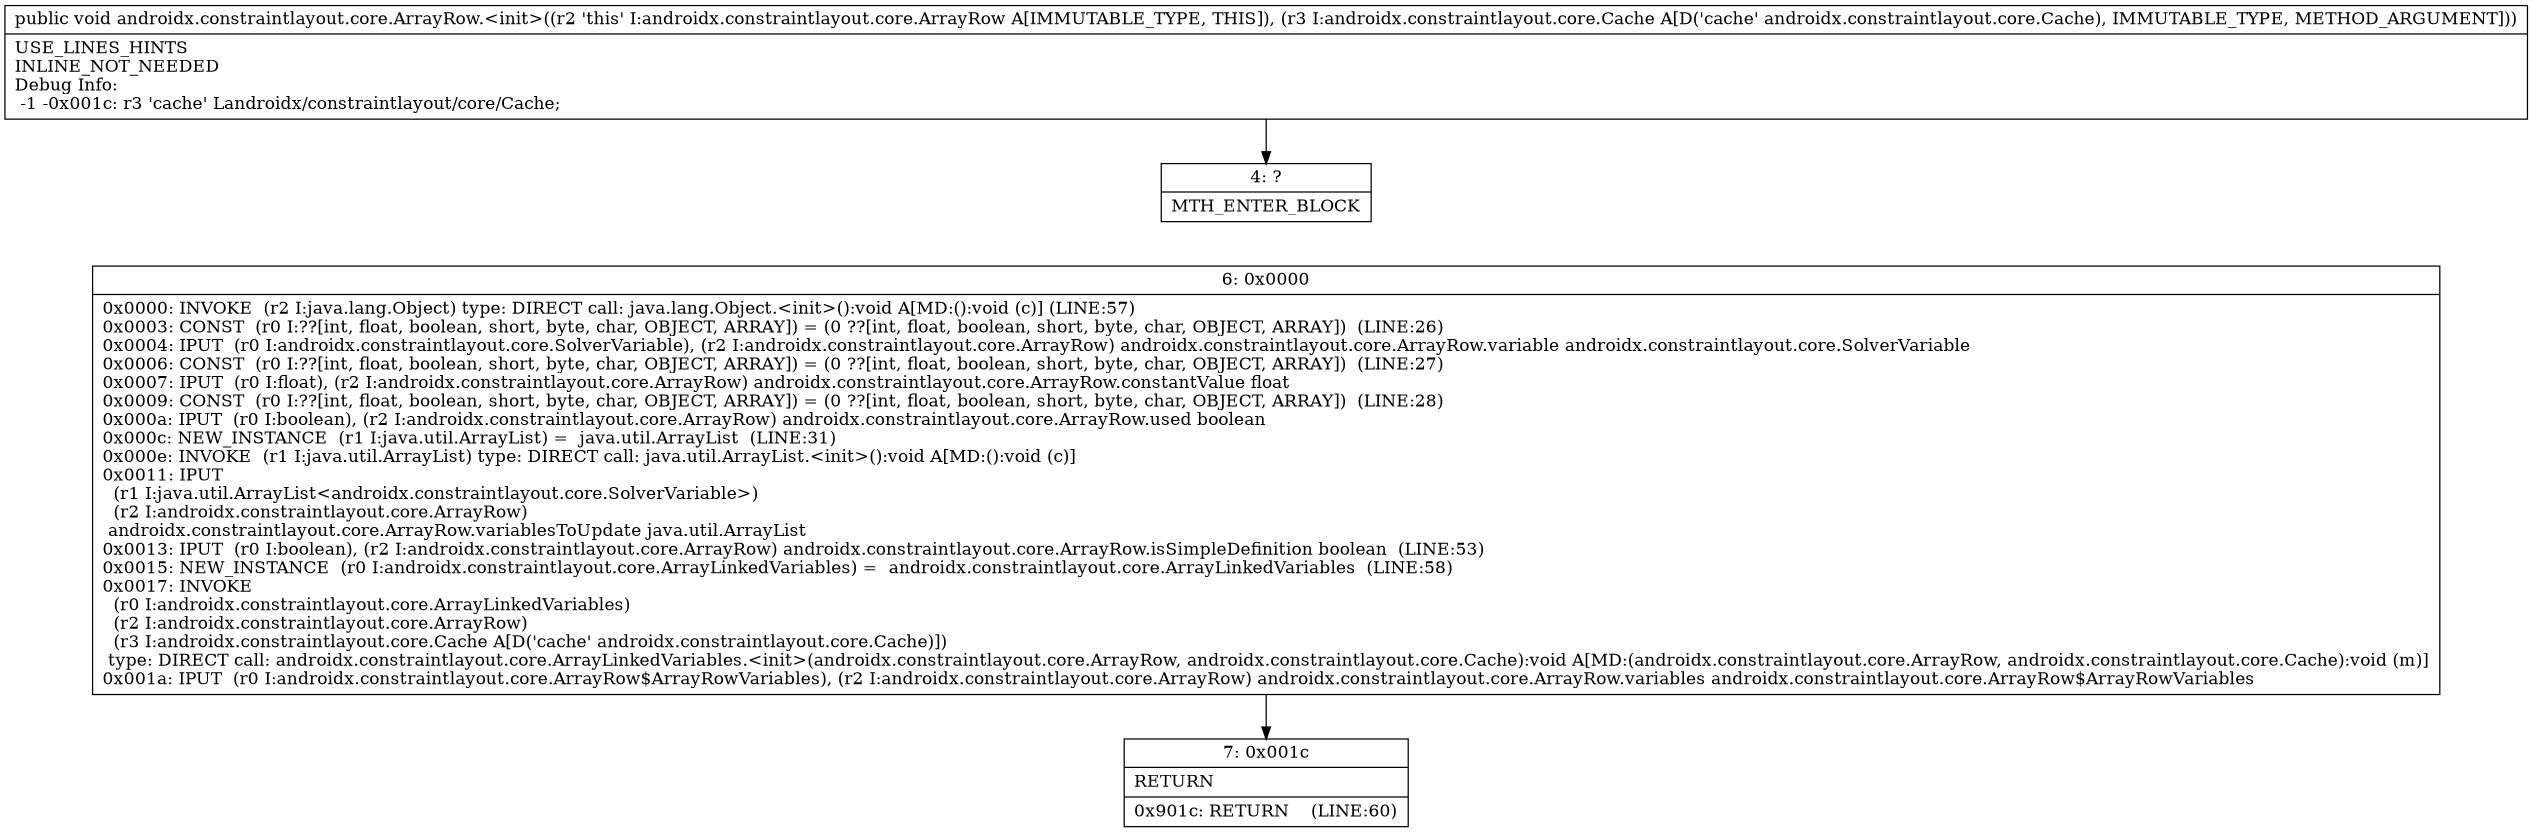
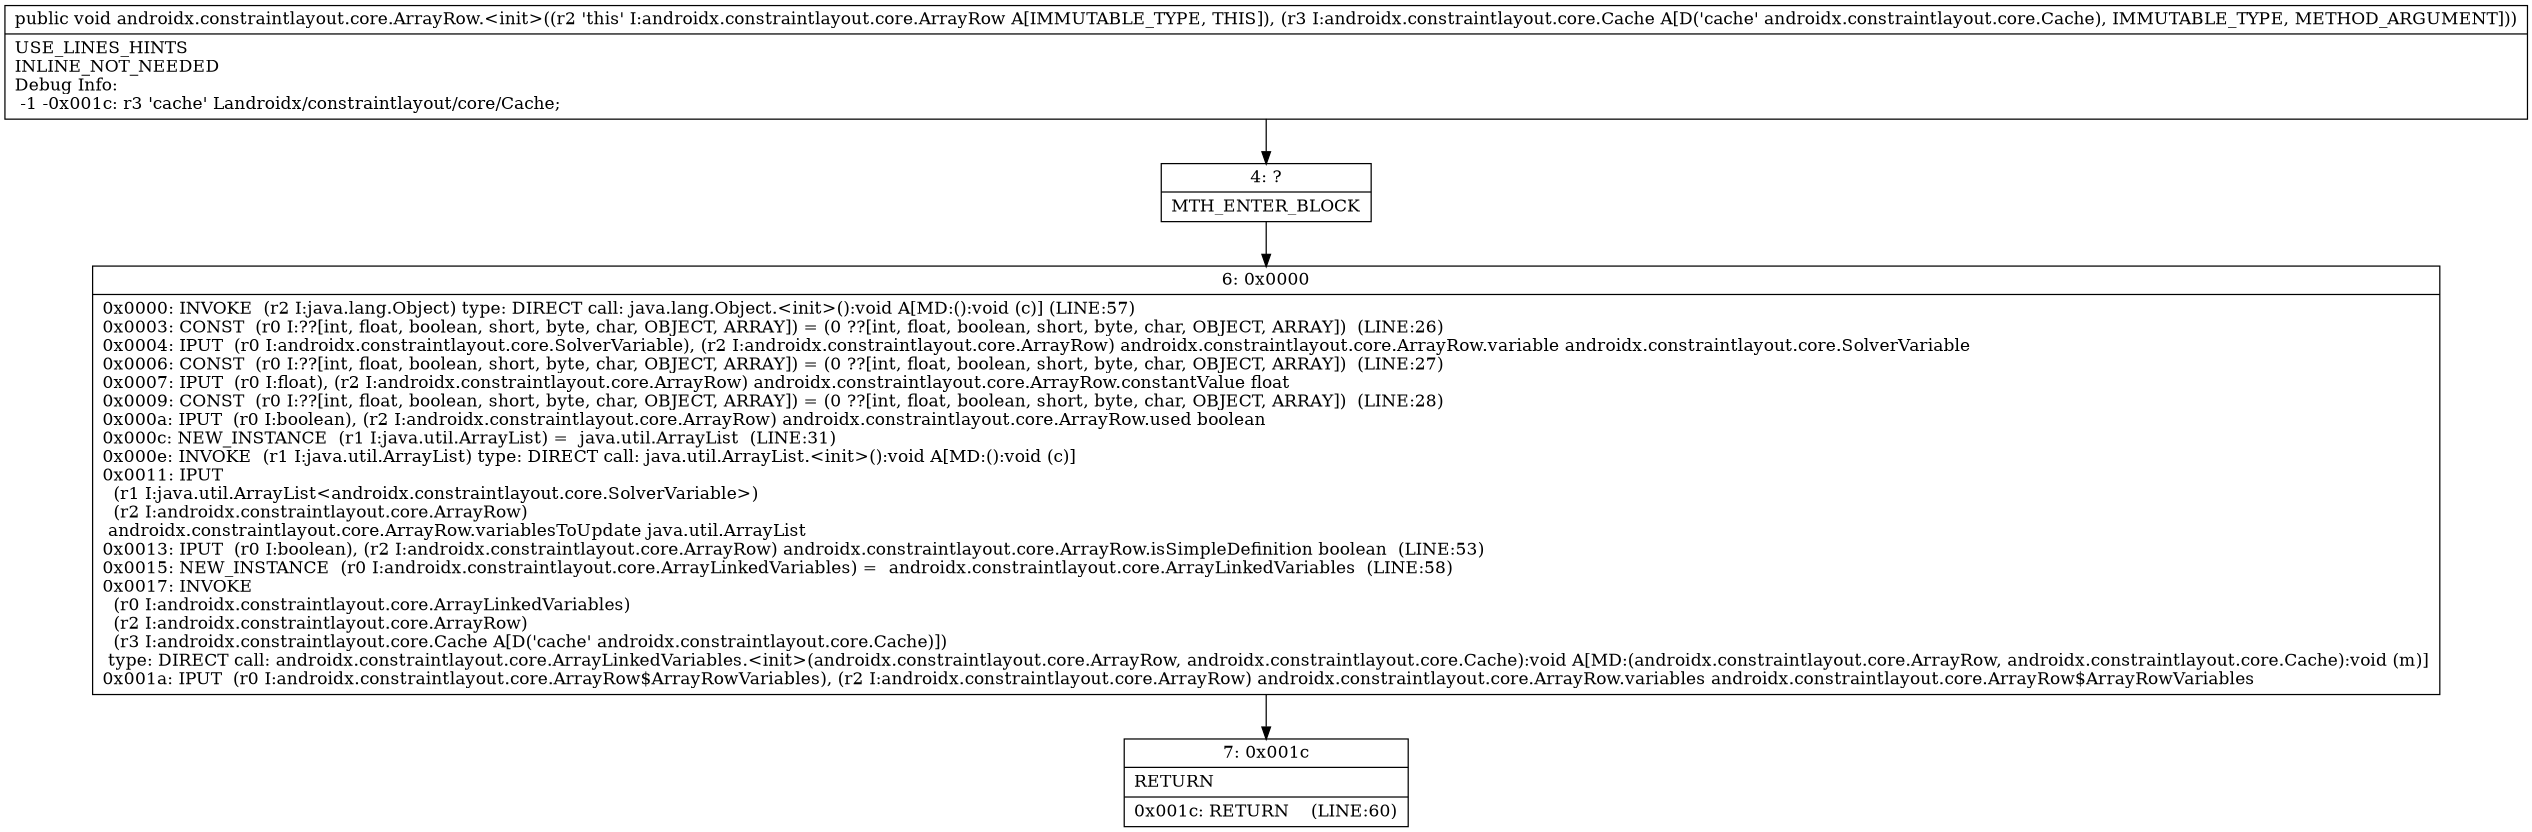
none -> (1266, 238)
(1266, 811) -> (1266, 811)
